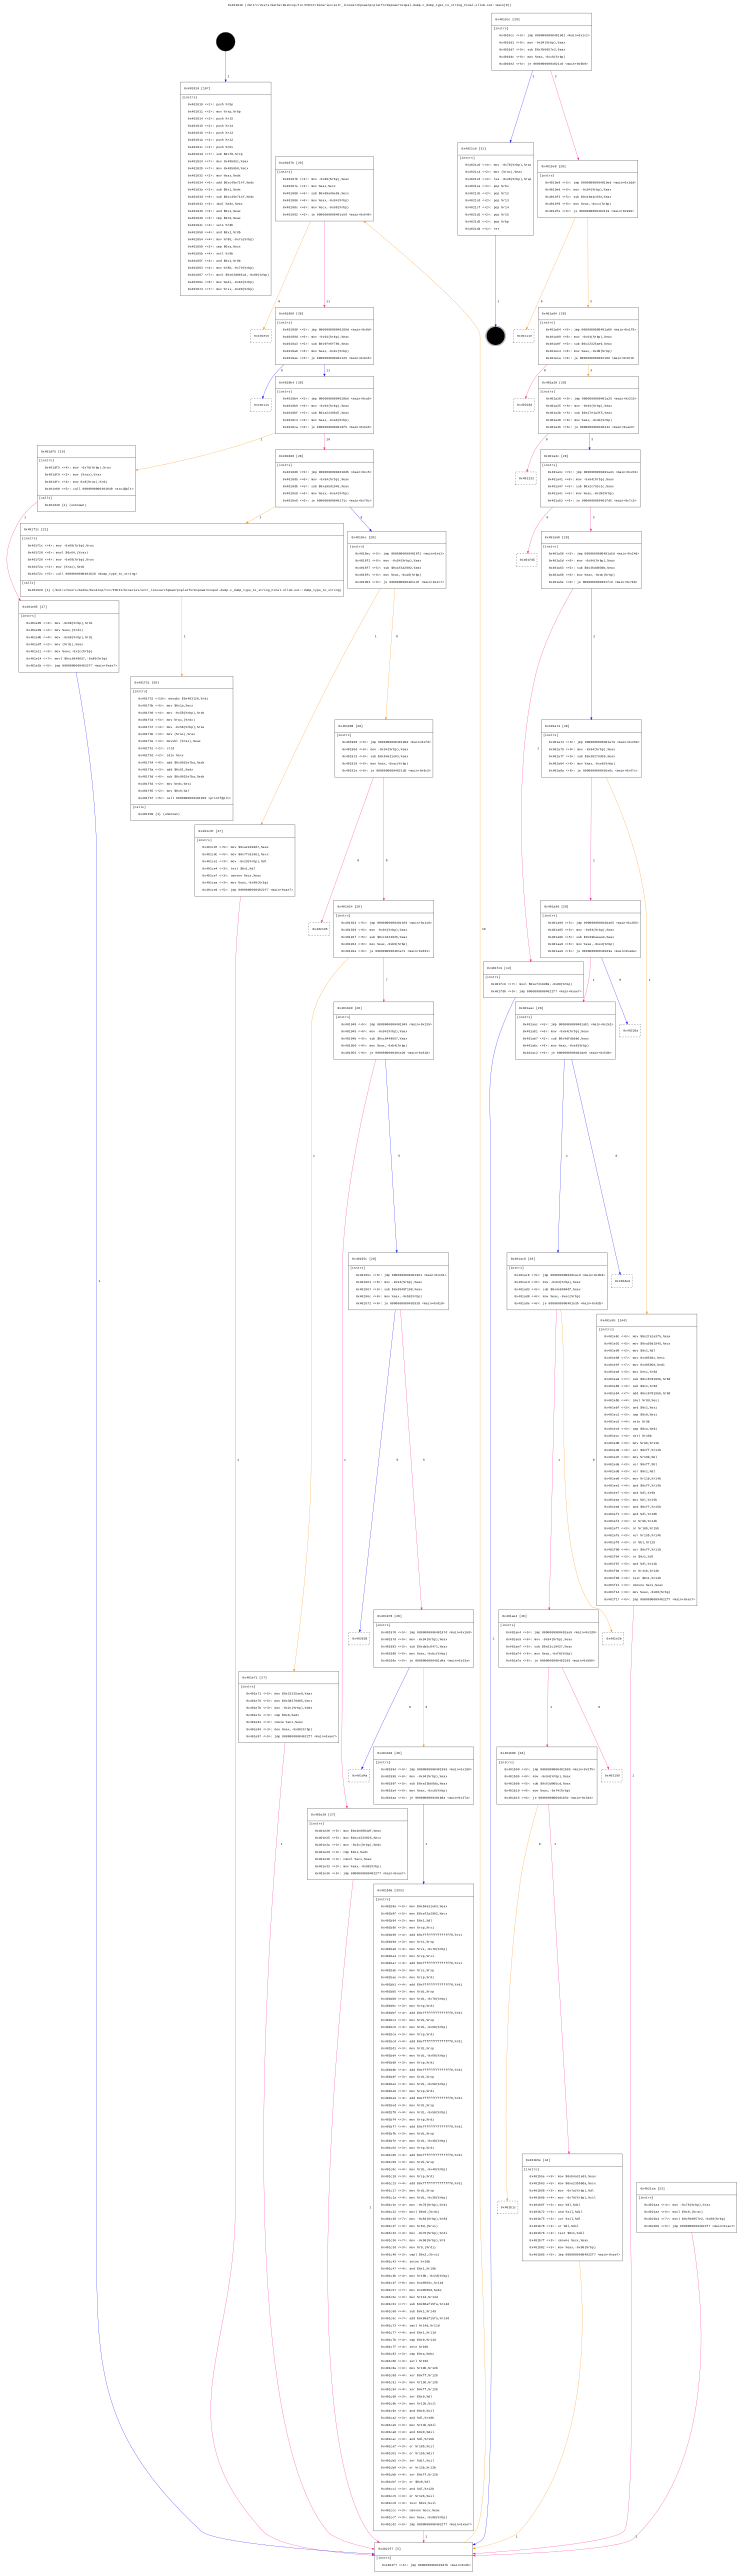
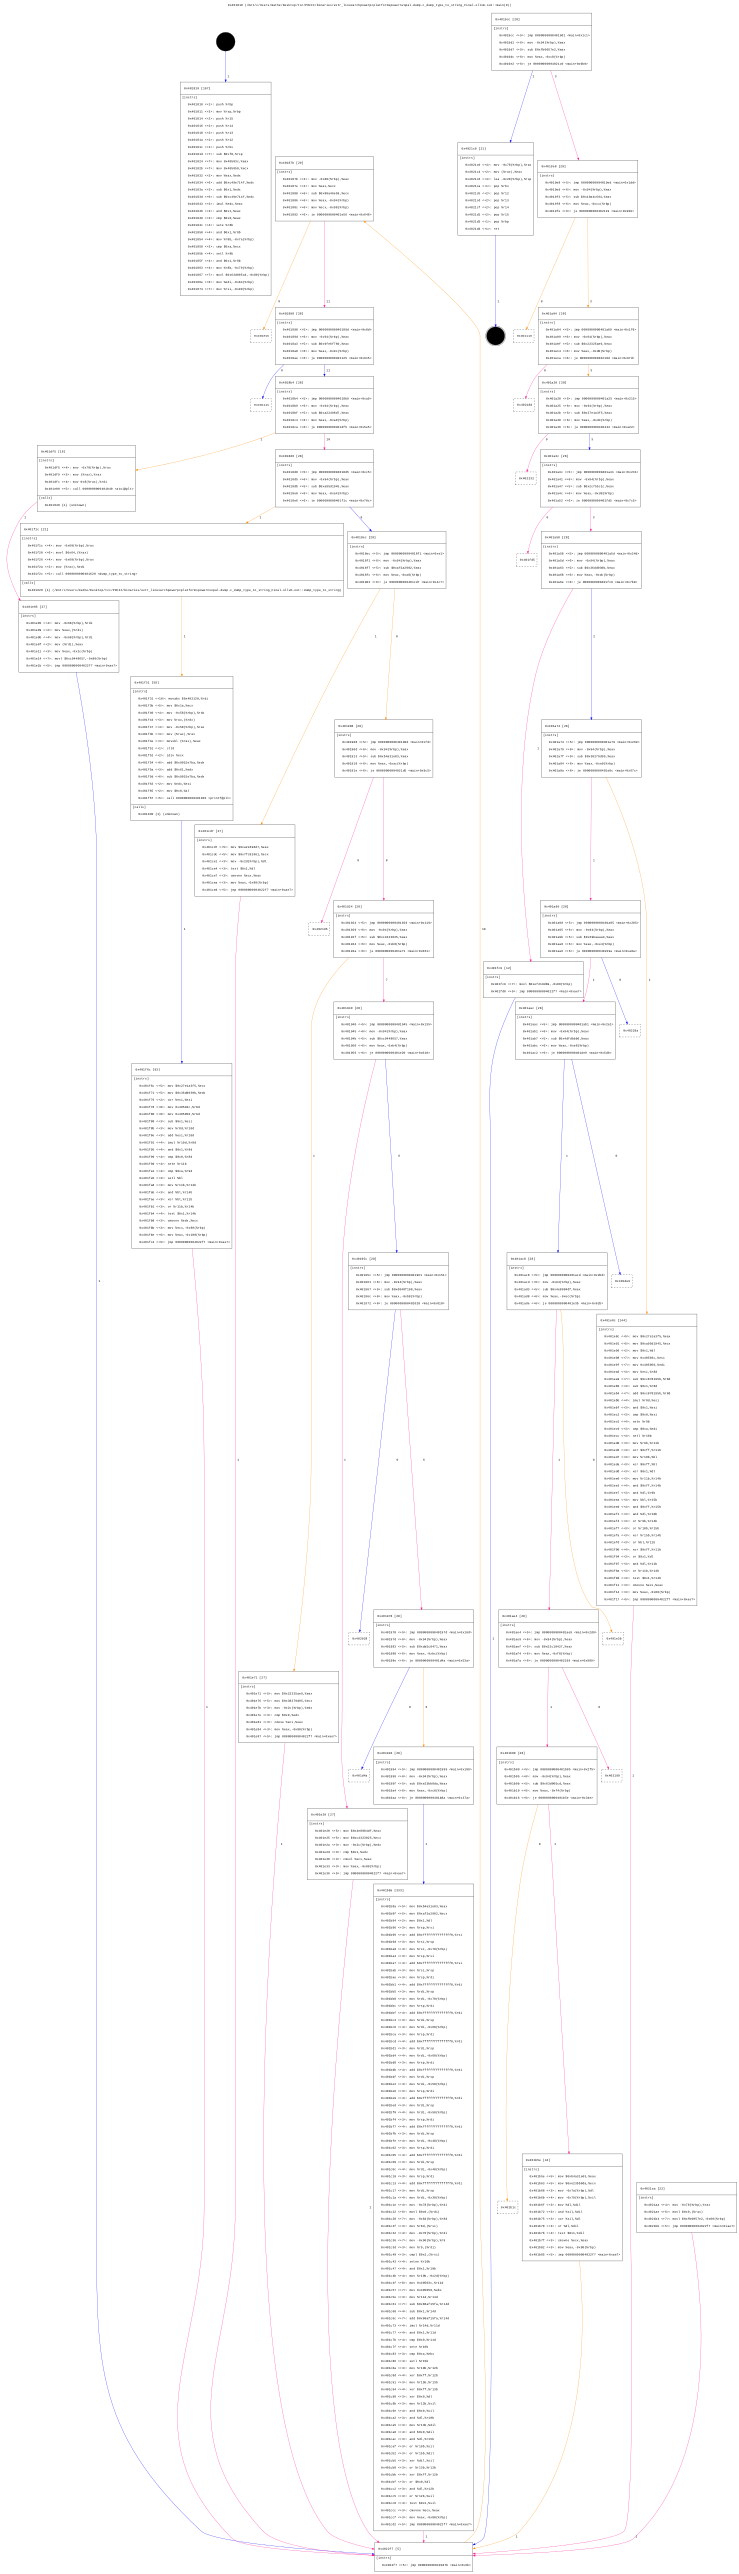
none -> (182, 1156)
